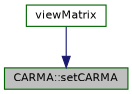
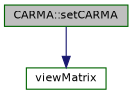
(66, 41) -> (66, 41)
